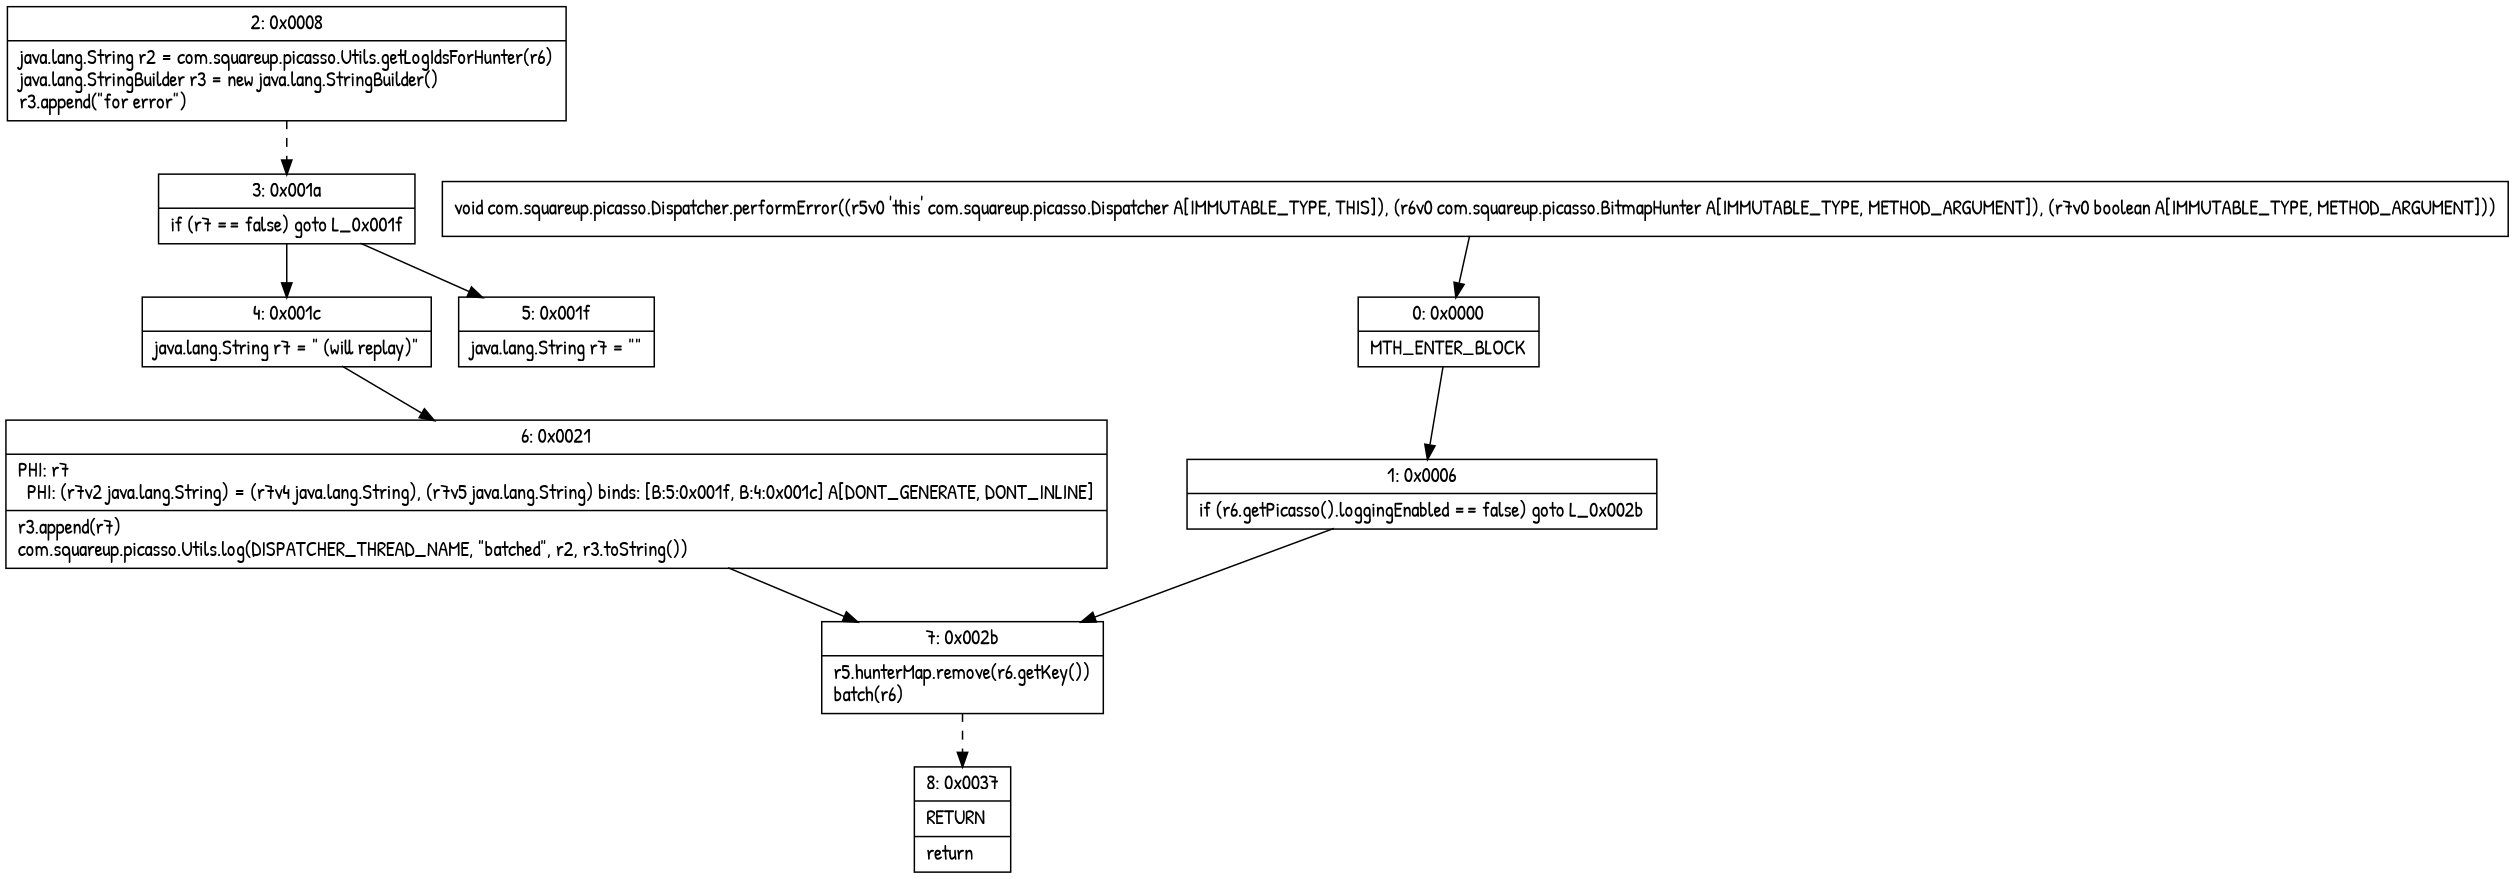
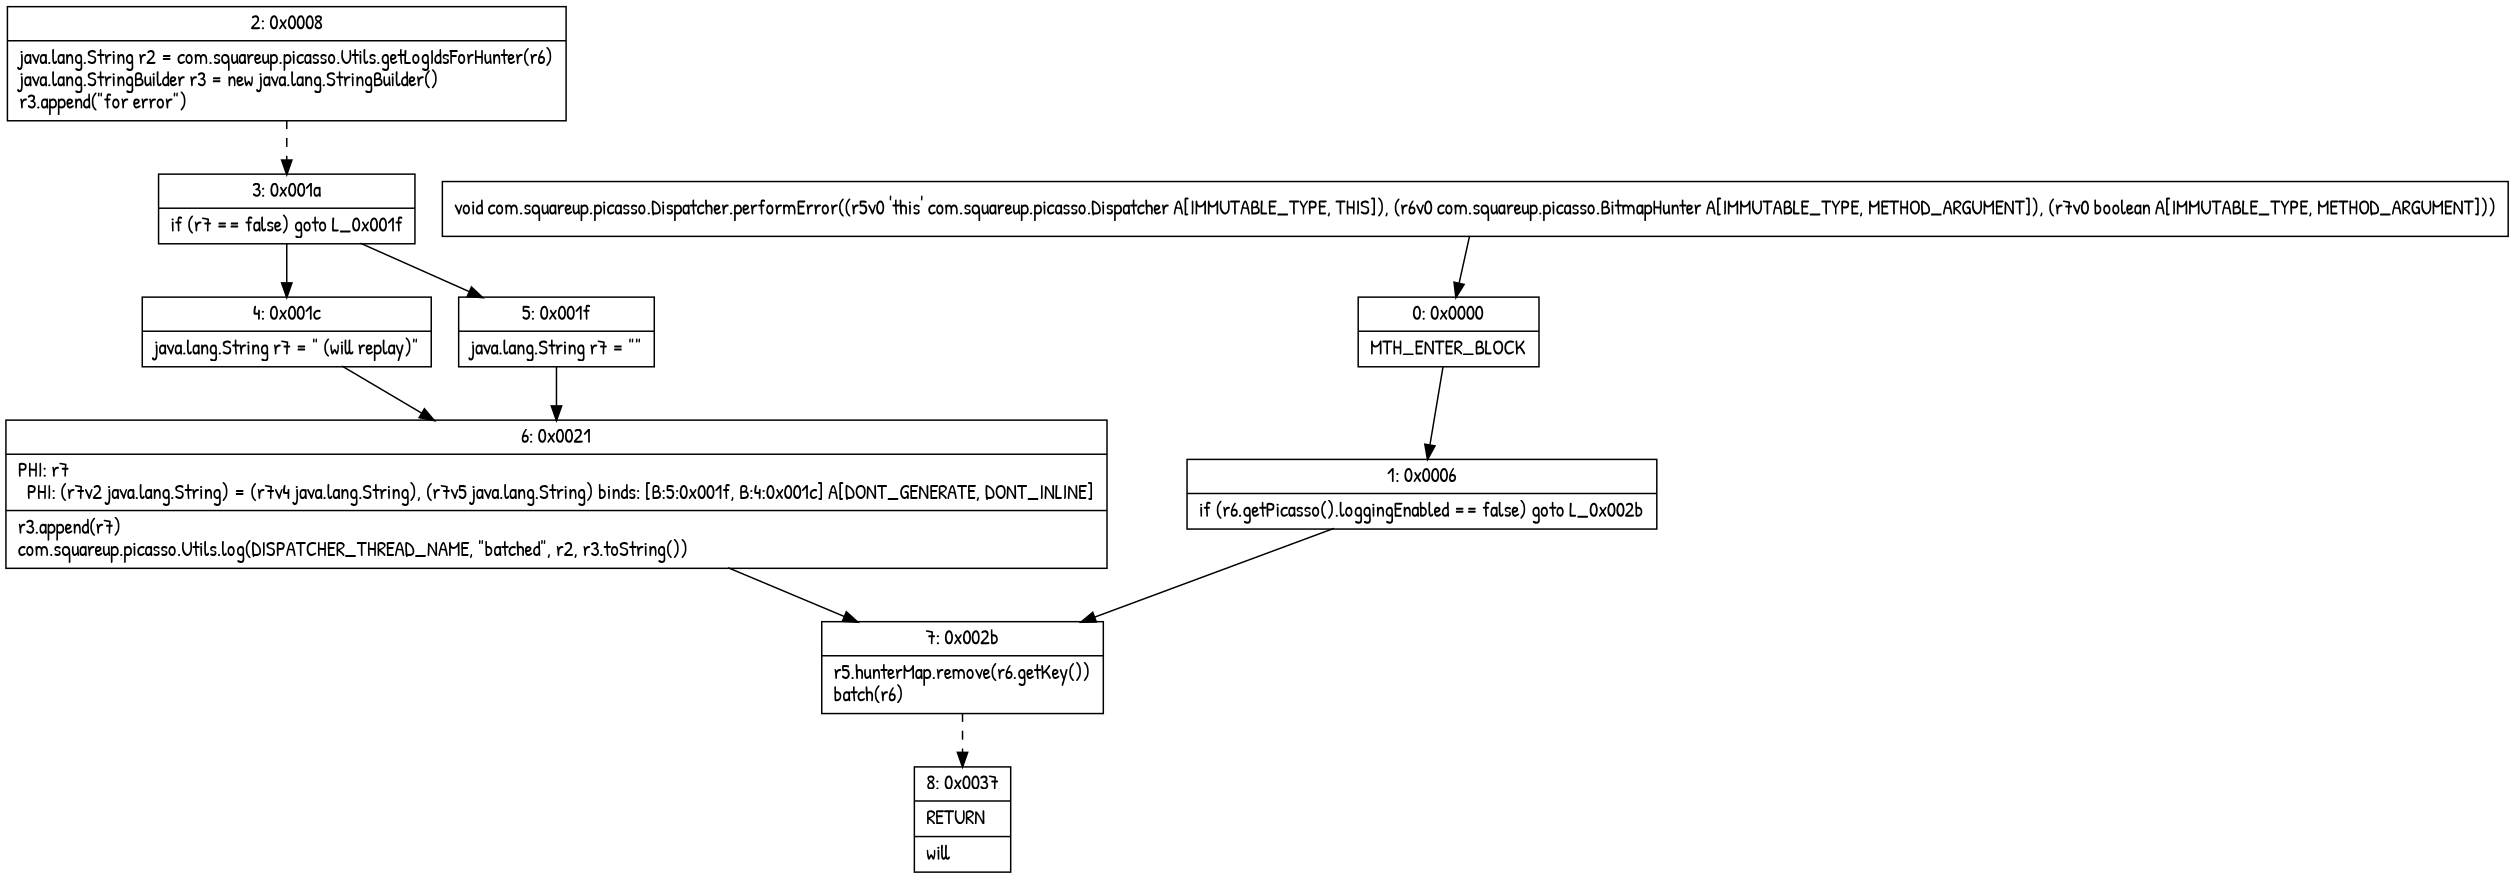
none -> (556, 386)
(950, 854) -> (938, 854)
